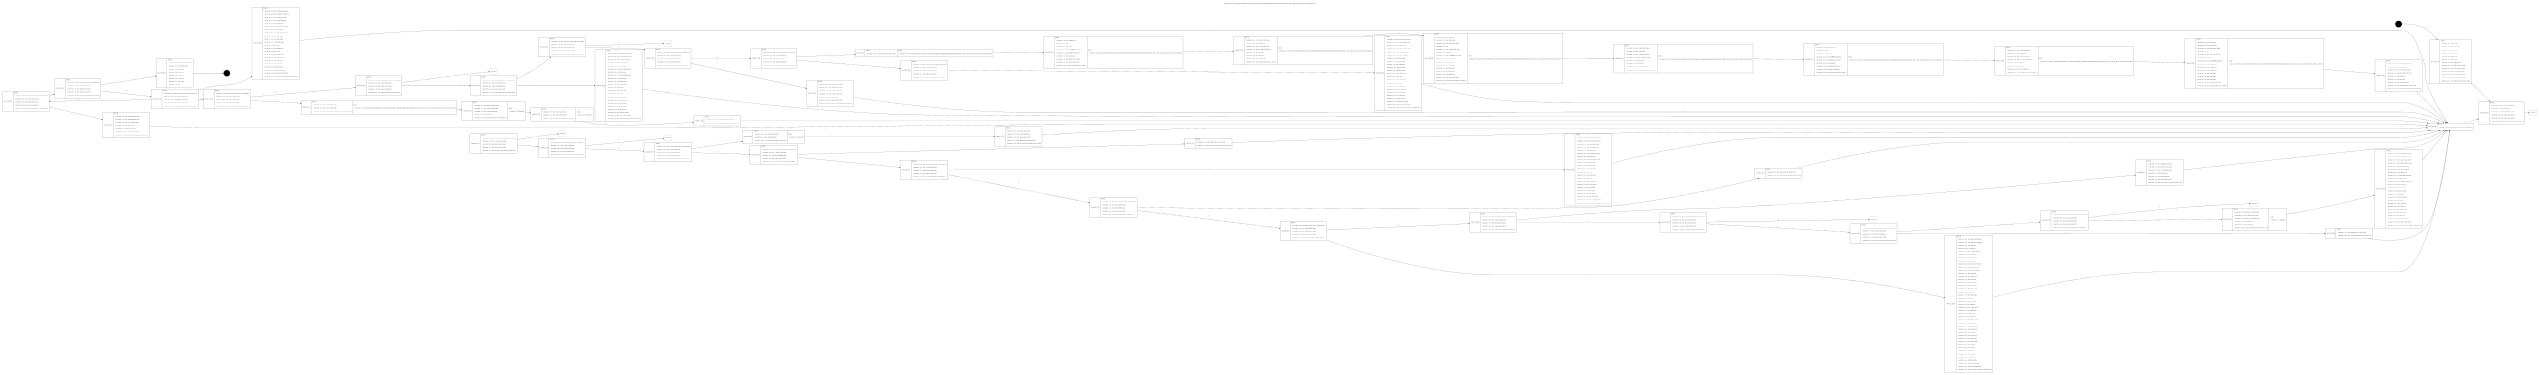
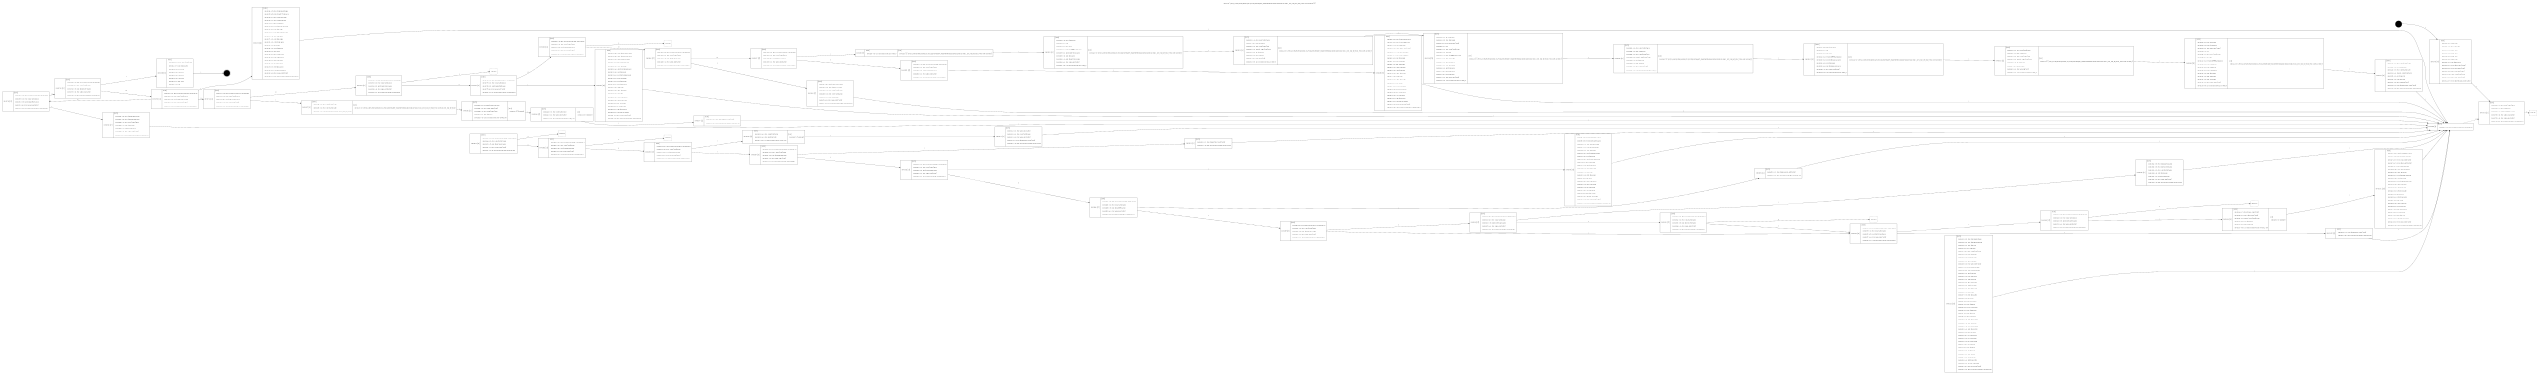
(1634, 275) -> (1588, 234)
